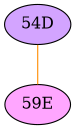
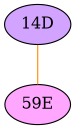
(38, 24) -> (38, 24)
